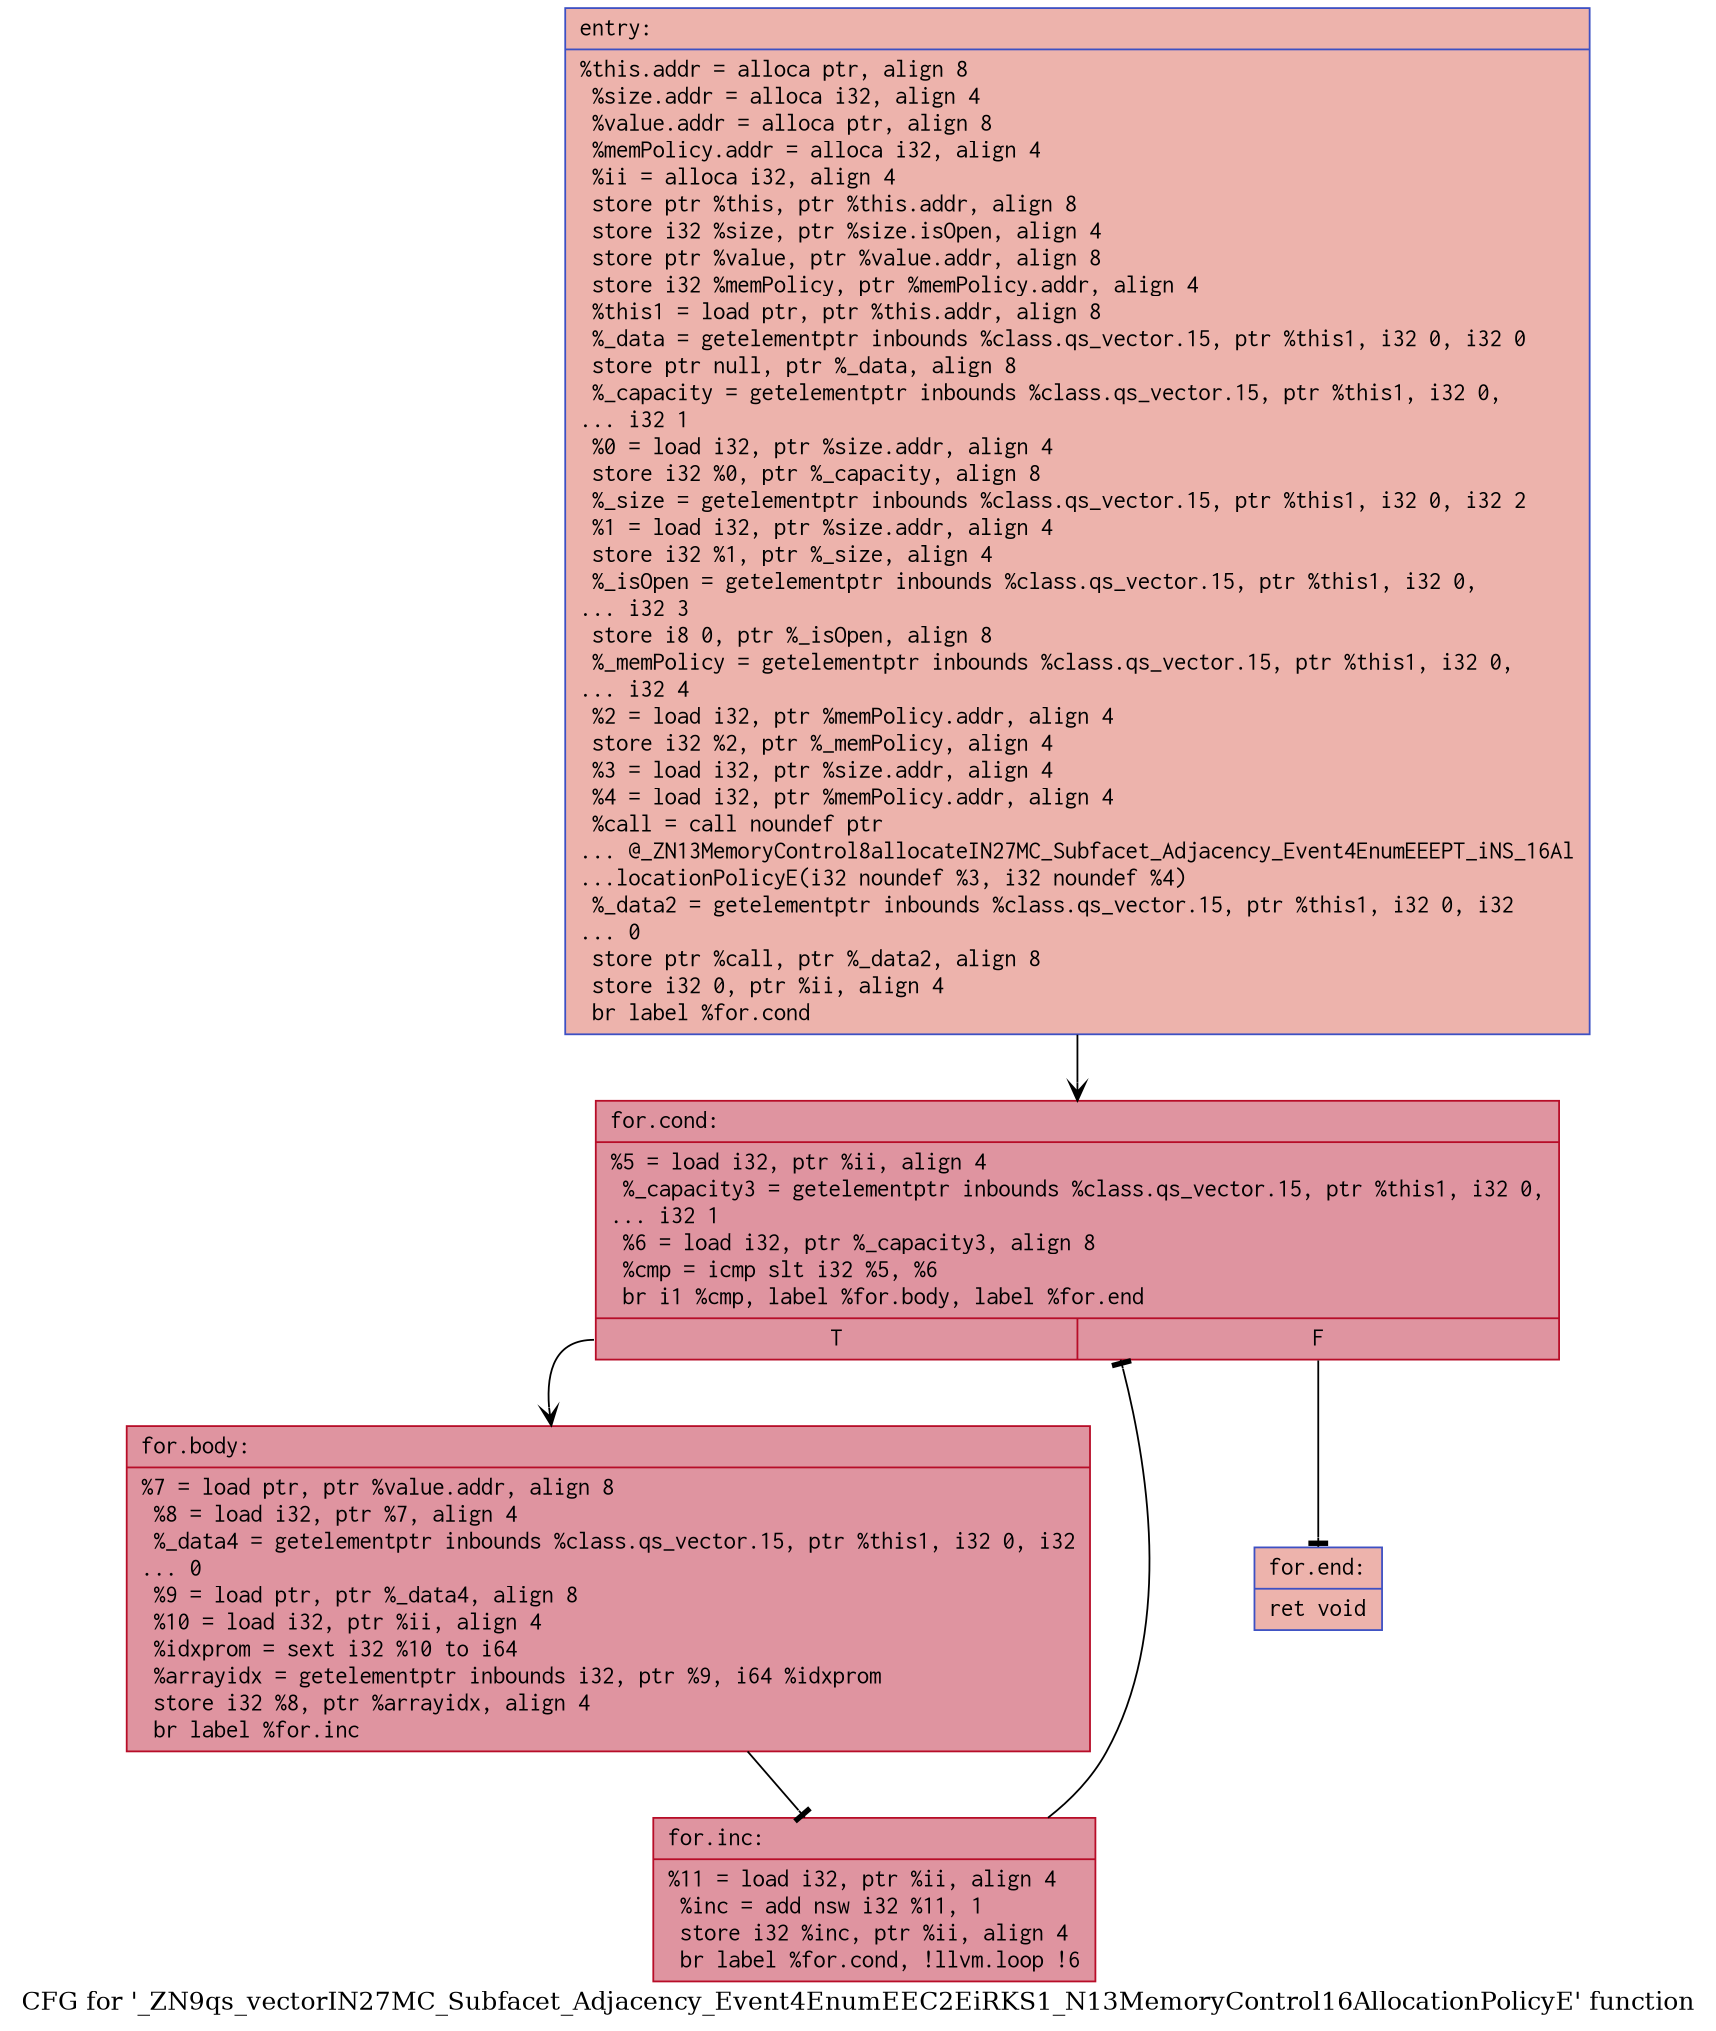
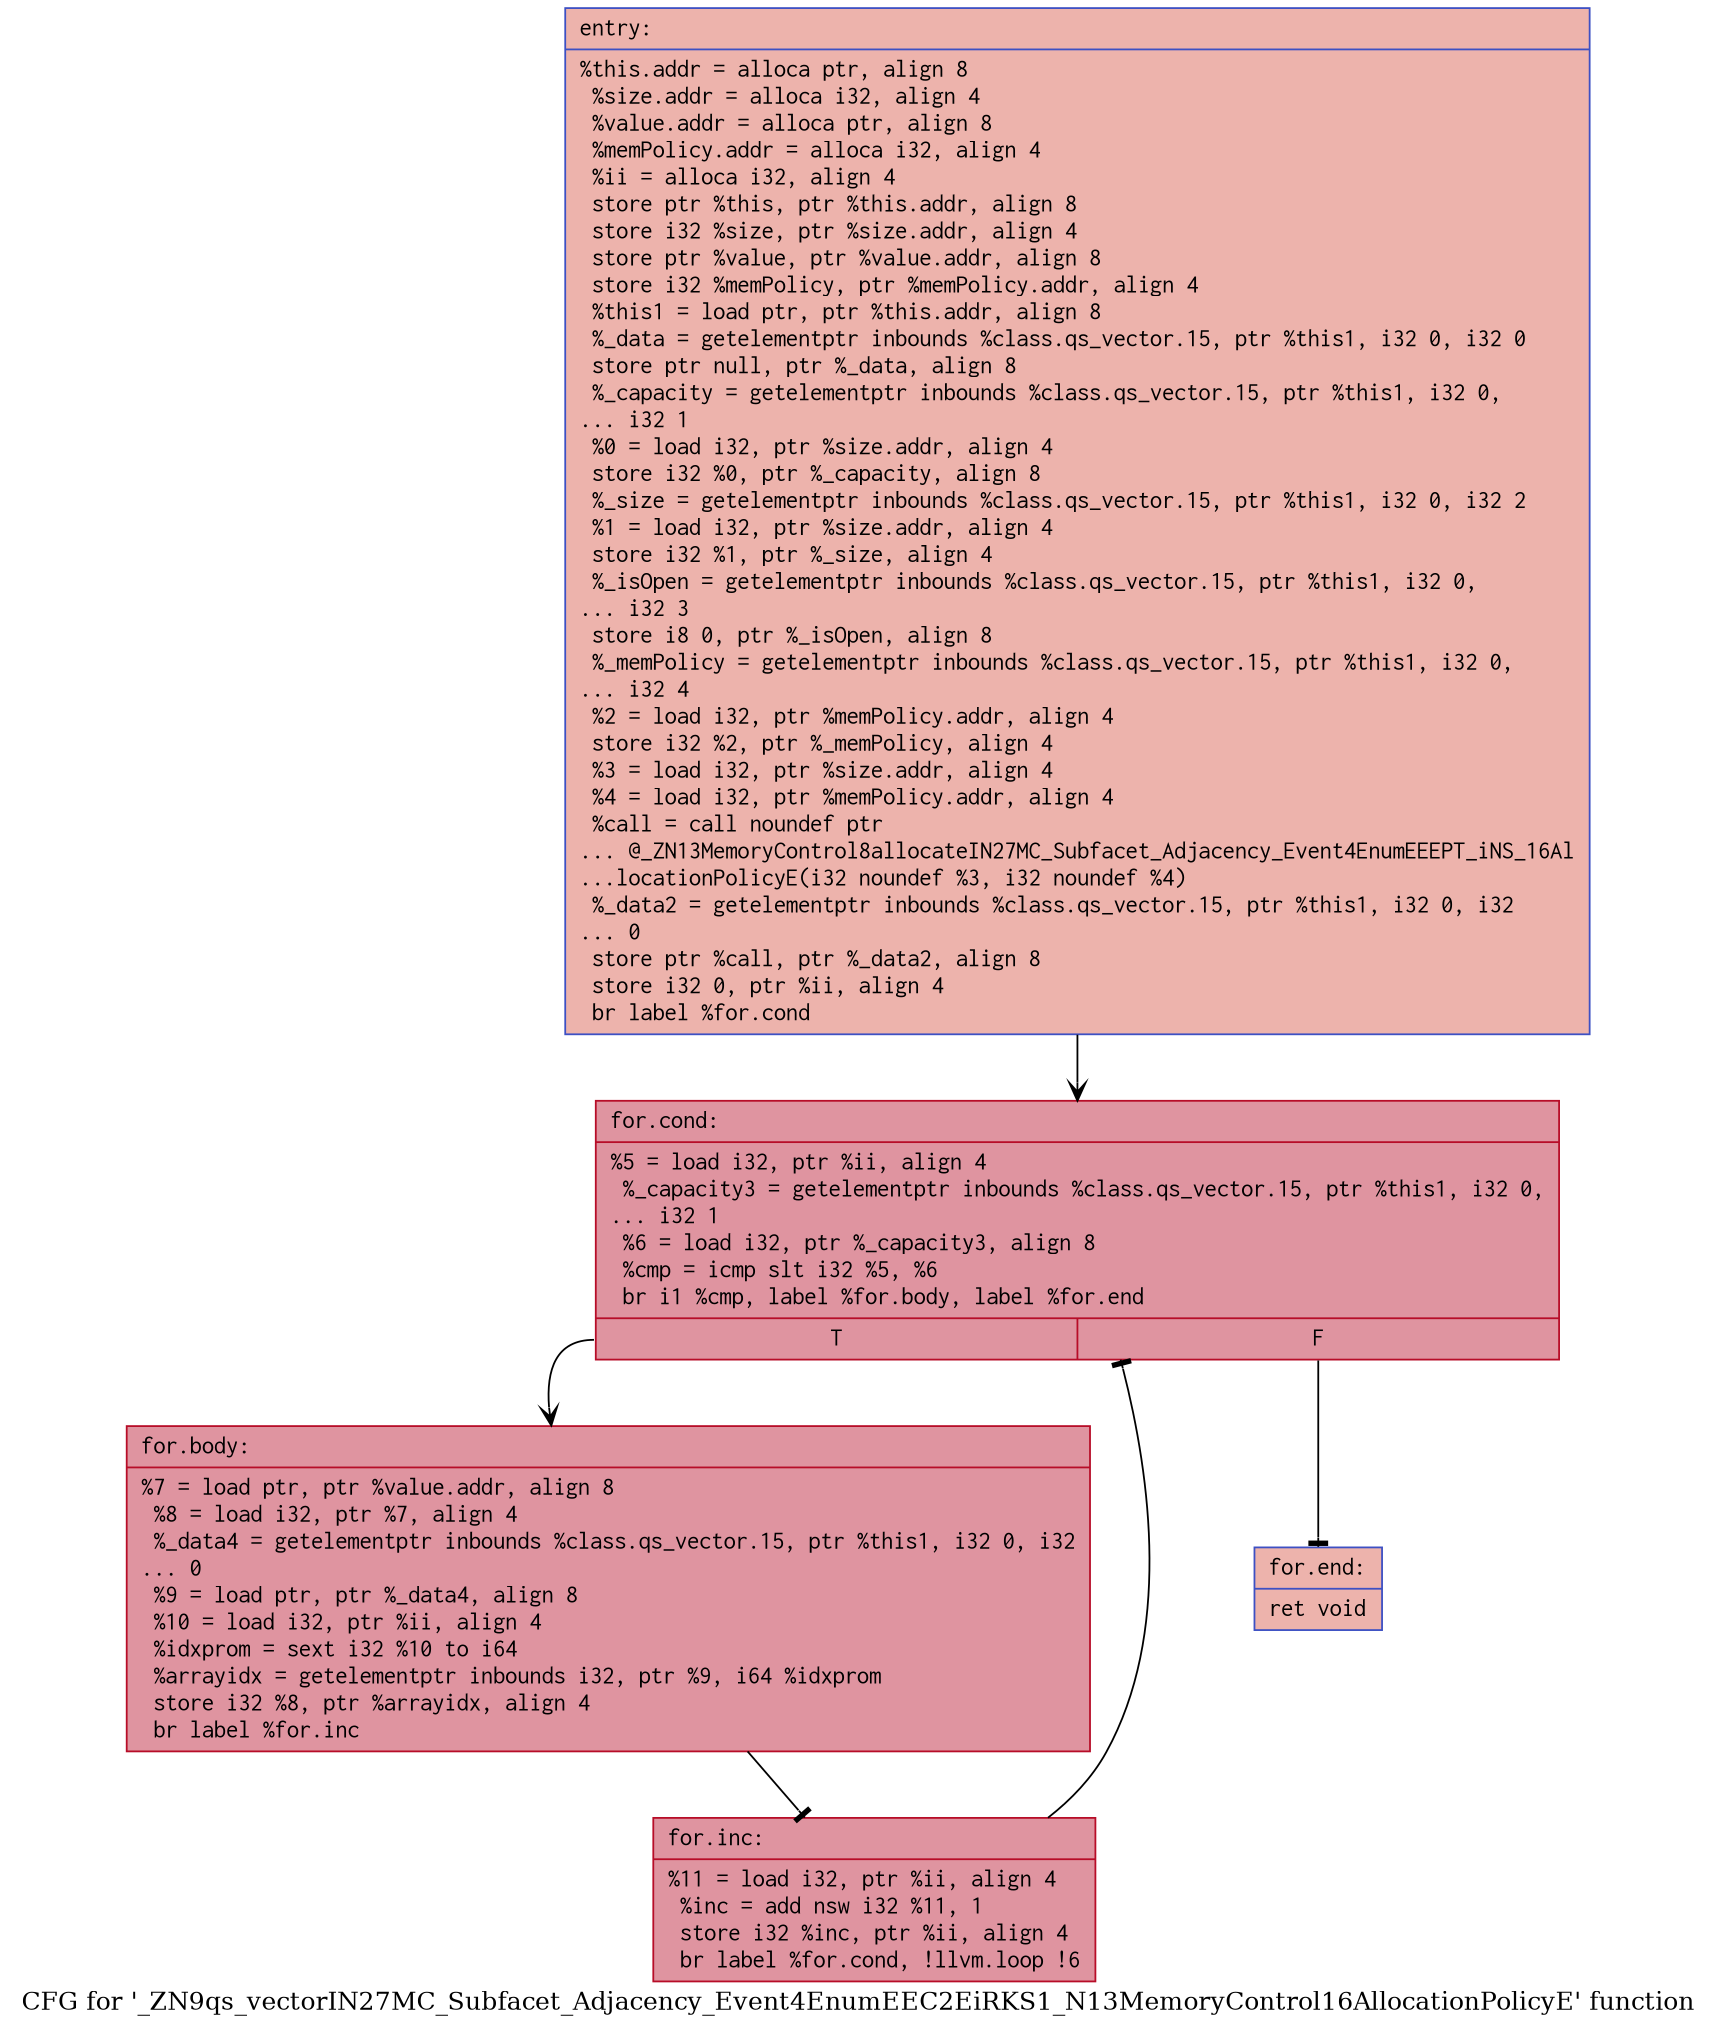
(841, 231) -> (829, 231)
